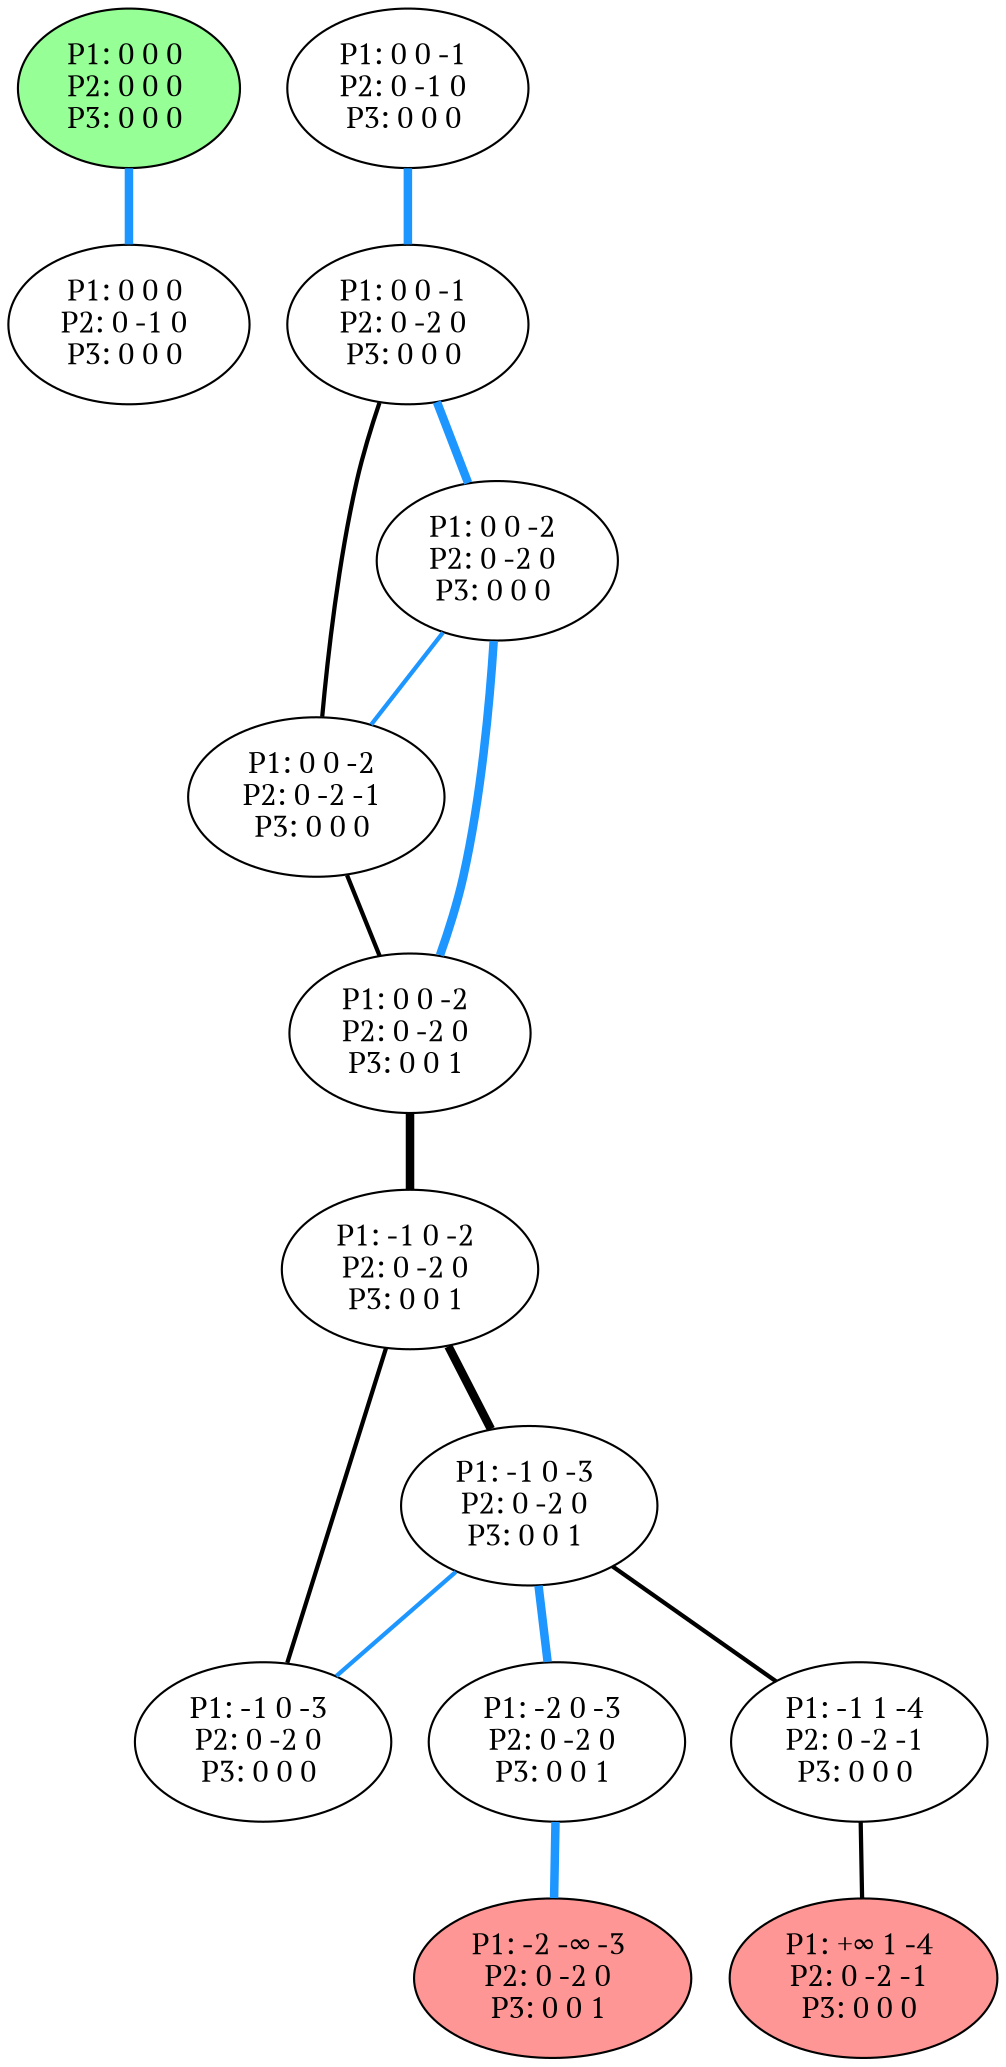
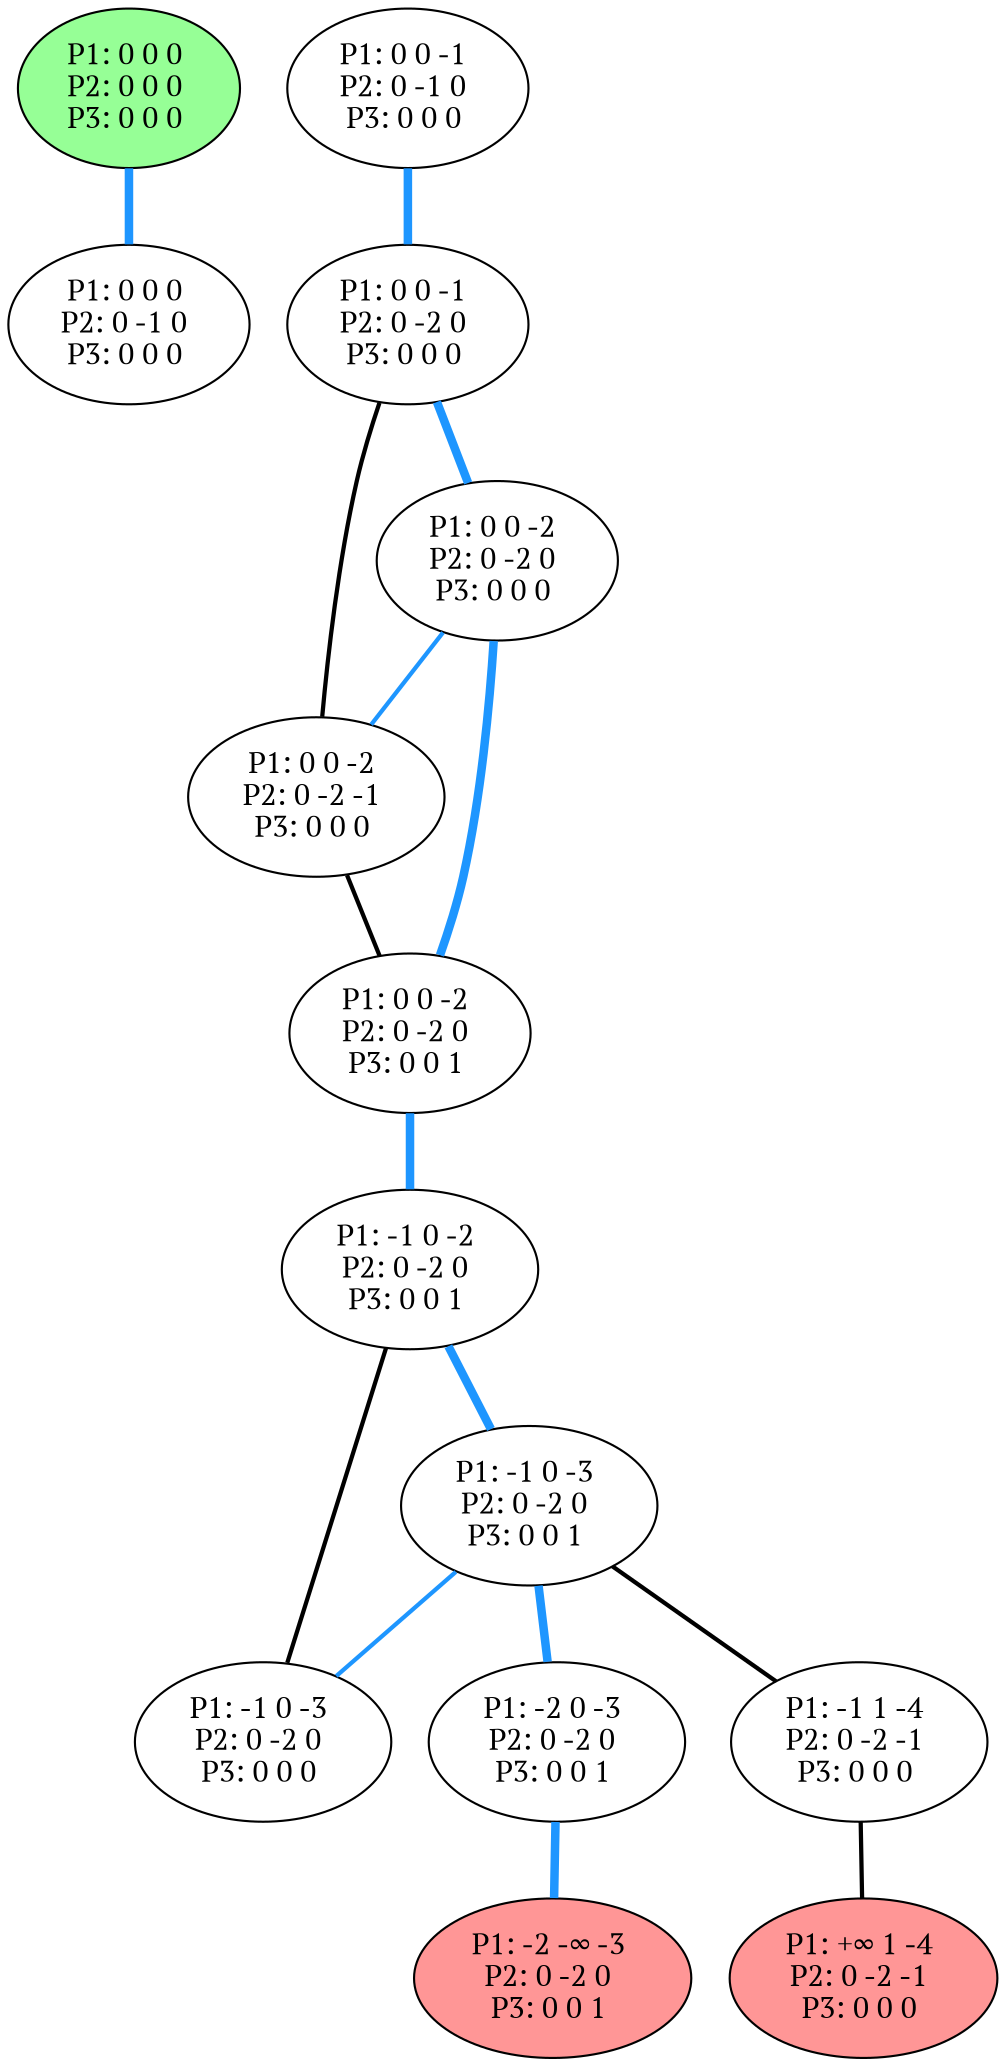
(410, 1151) -> (410, 1151)
(470, 1388) -> (470, 1388)
